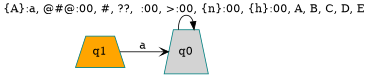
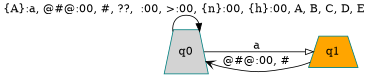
(144, 46) -> (258, 61)
none -> (255, 52)
